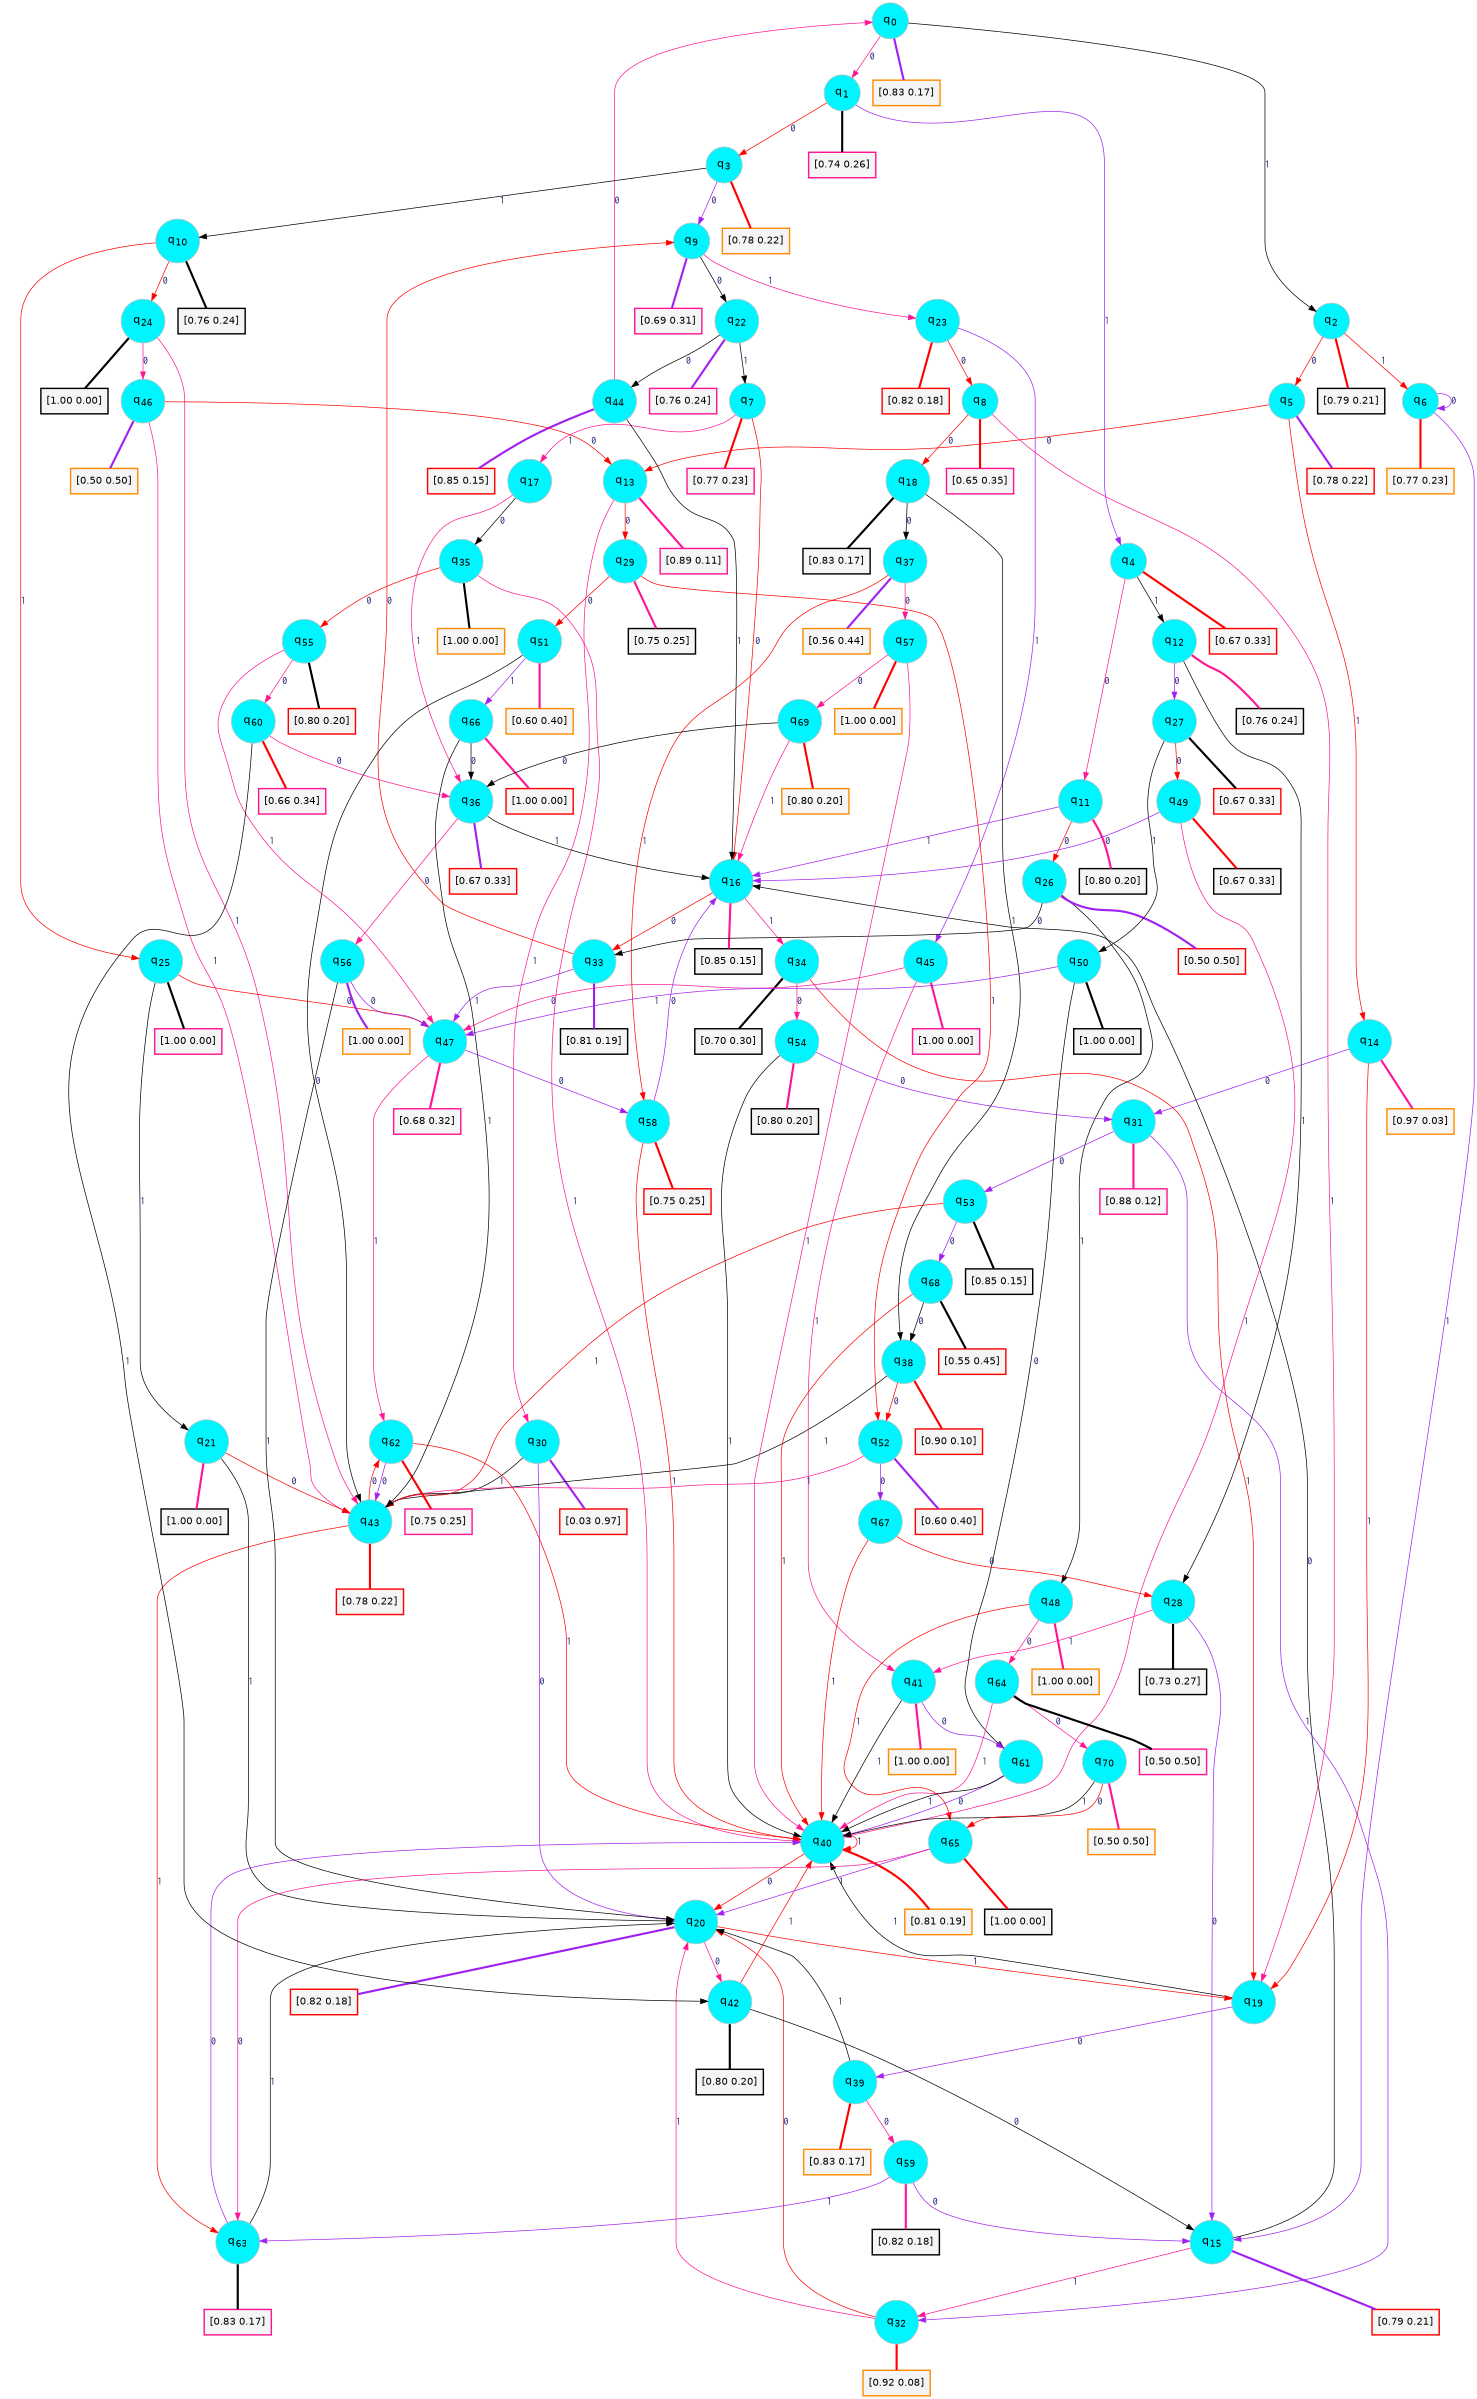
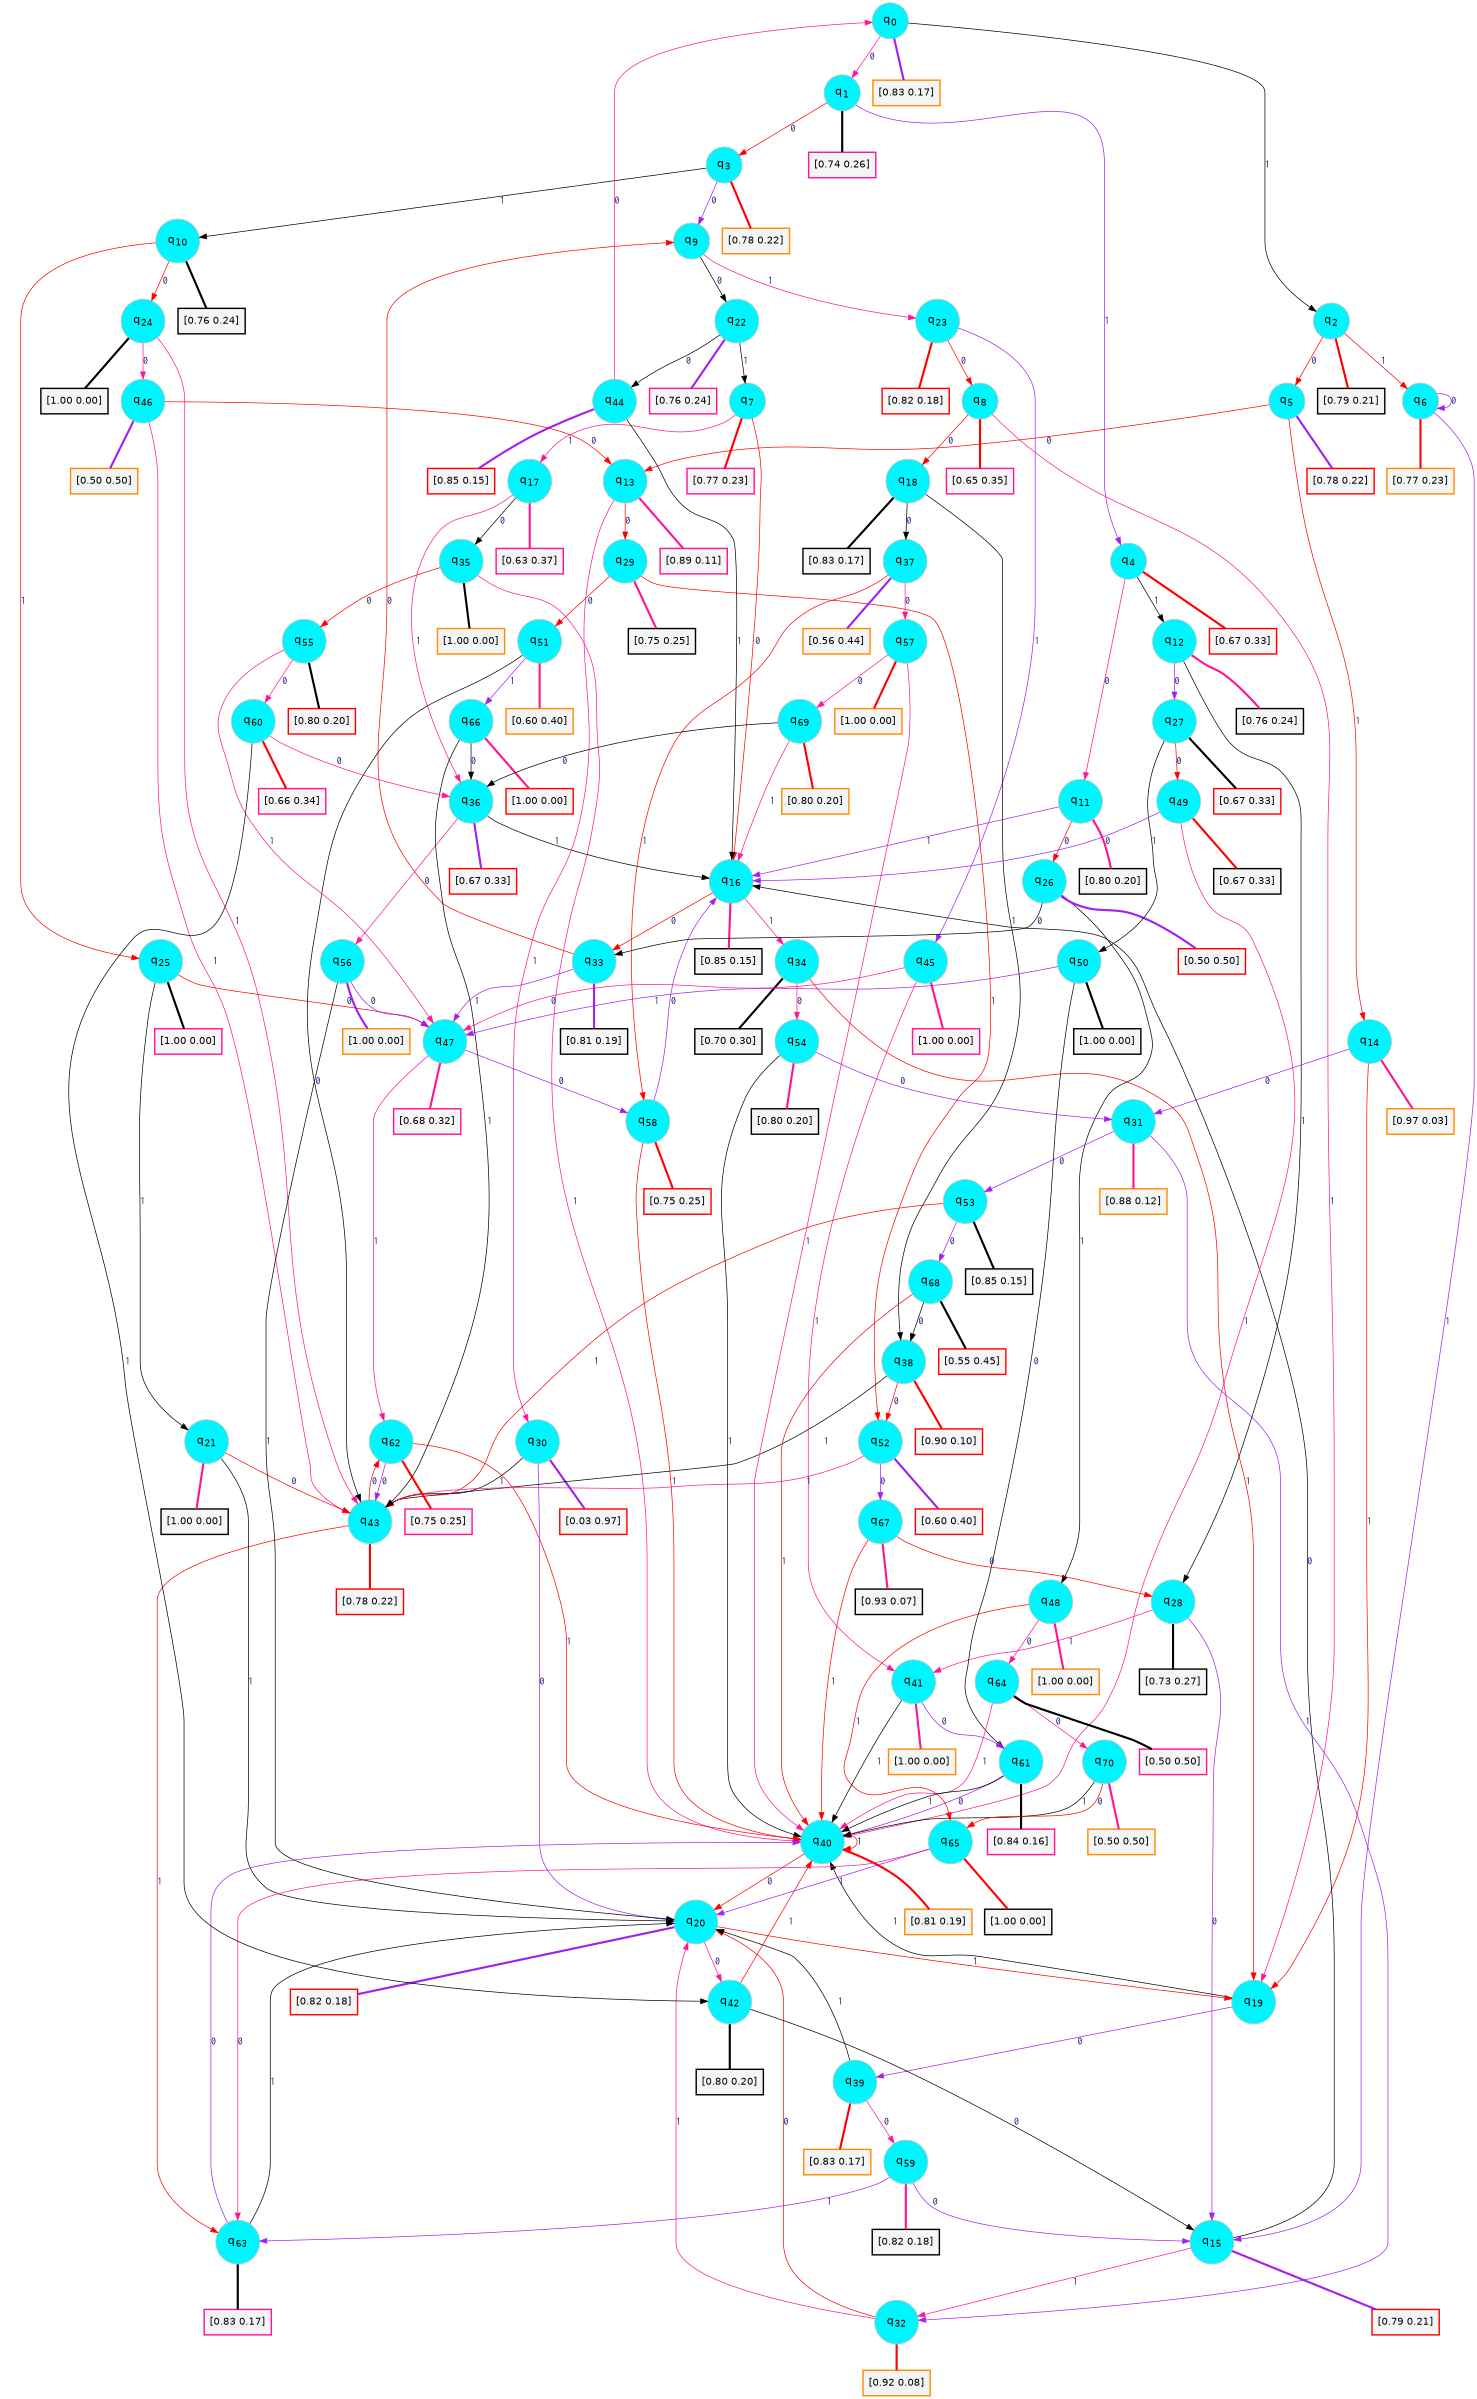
(668, 321) -> none
none -> (530, 561)
(1133, 1202) -> (1133, 1202)
none -> (889, 1602)
none -> (1021, 1842)
